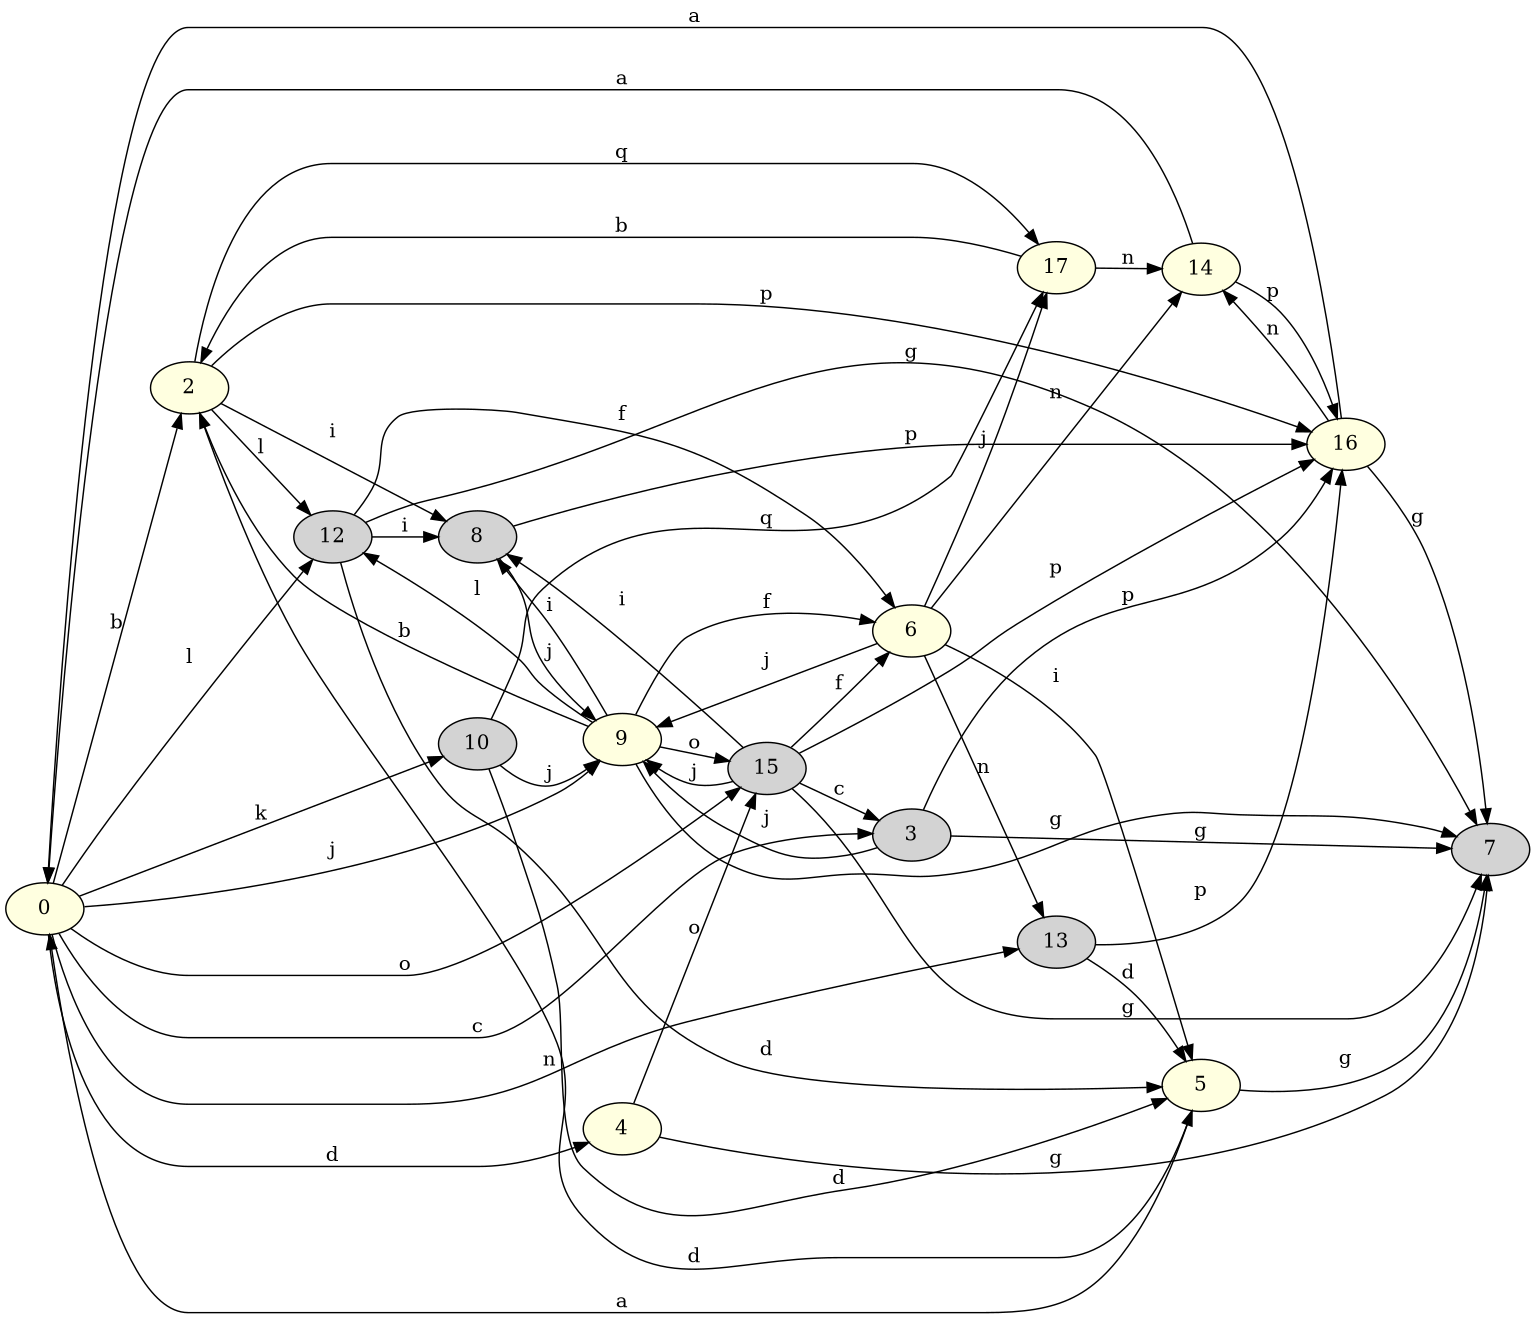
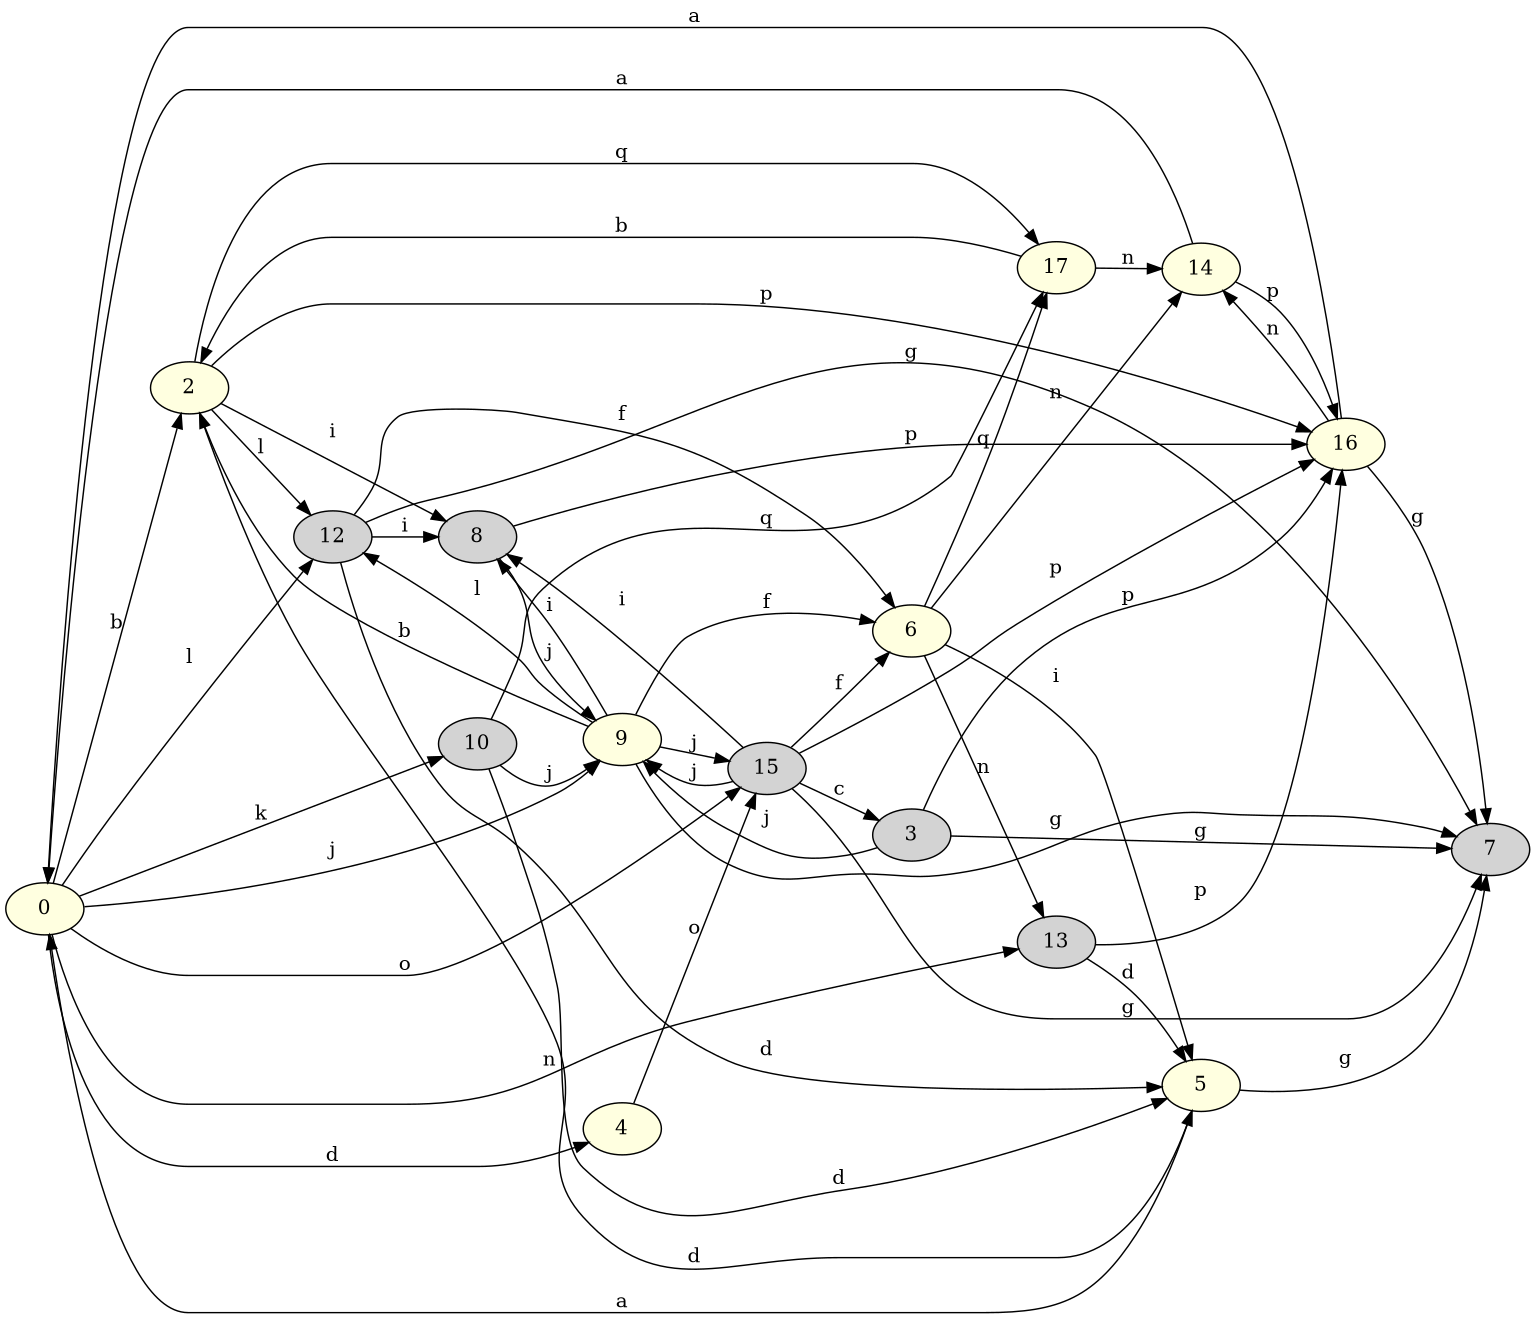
(984, 439) -> (984, 439)
(774, 683) -> none
(695, 743) -> (695, 743)
(469, 1038) -> none
(1145, 1164) -> none
